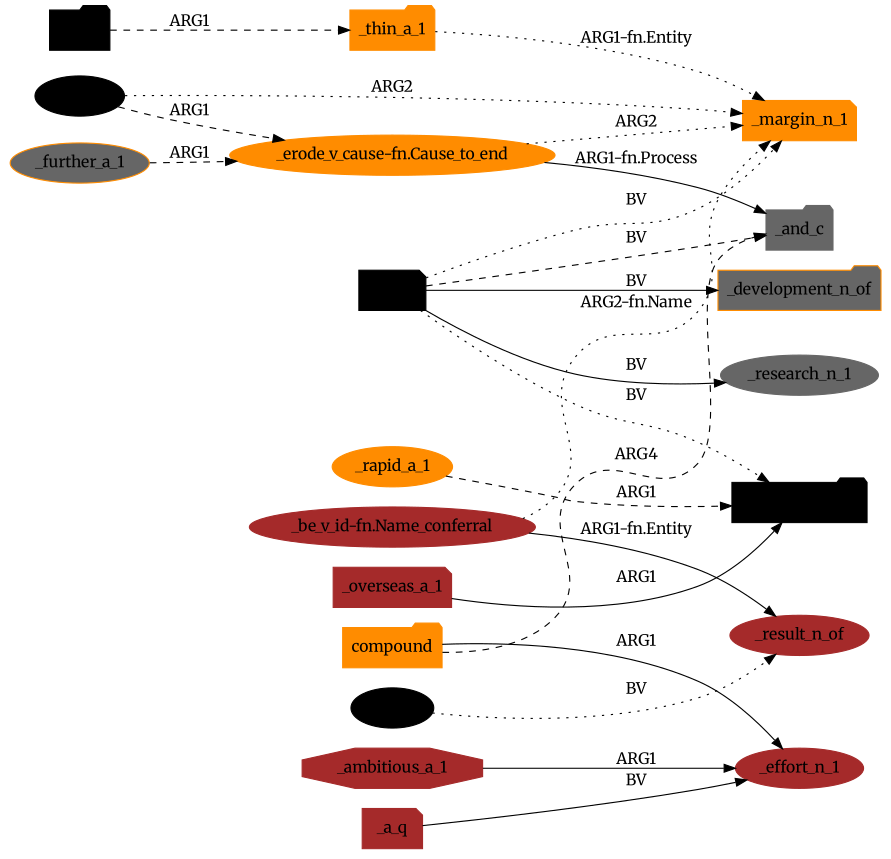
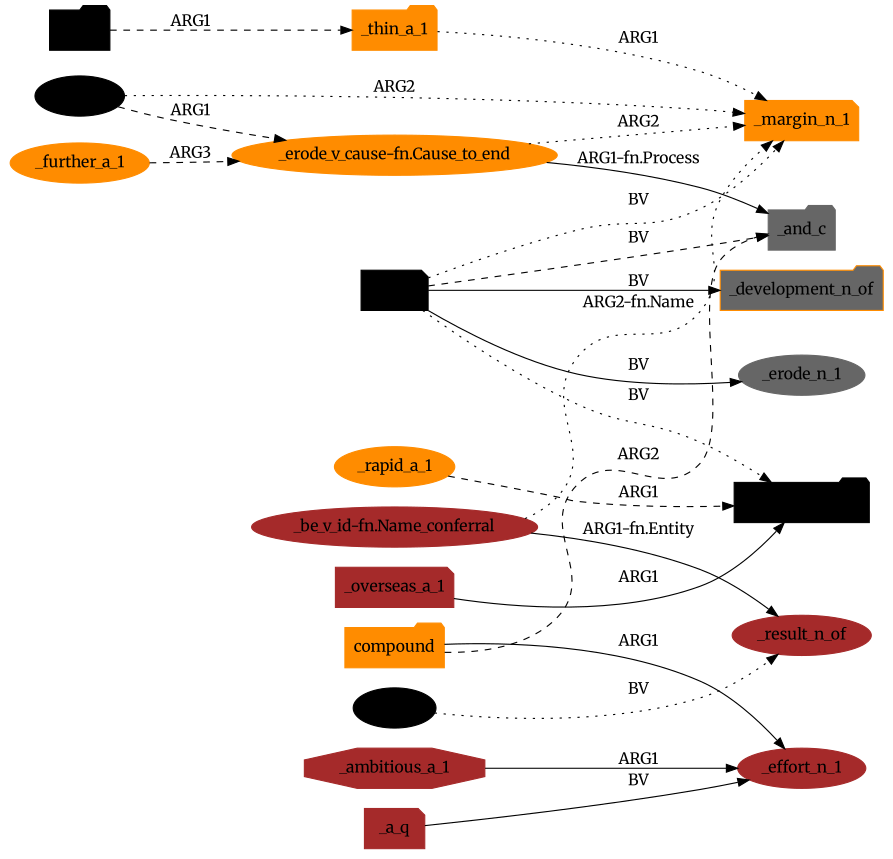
(636, 39) -> (639, 39)
(190, 154) -> (191, 154)
(80, 163) -> (80, 163)
(799, 375) -> (802, 375)
(636, 455) -> (639, 455)
